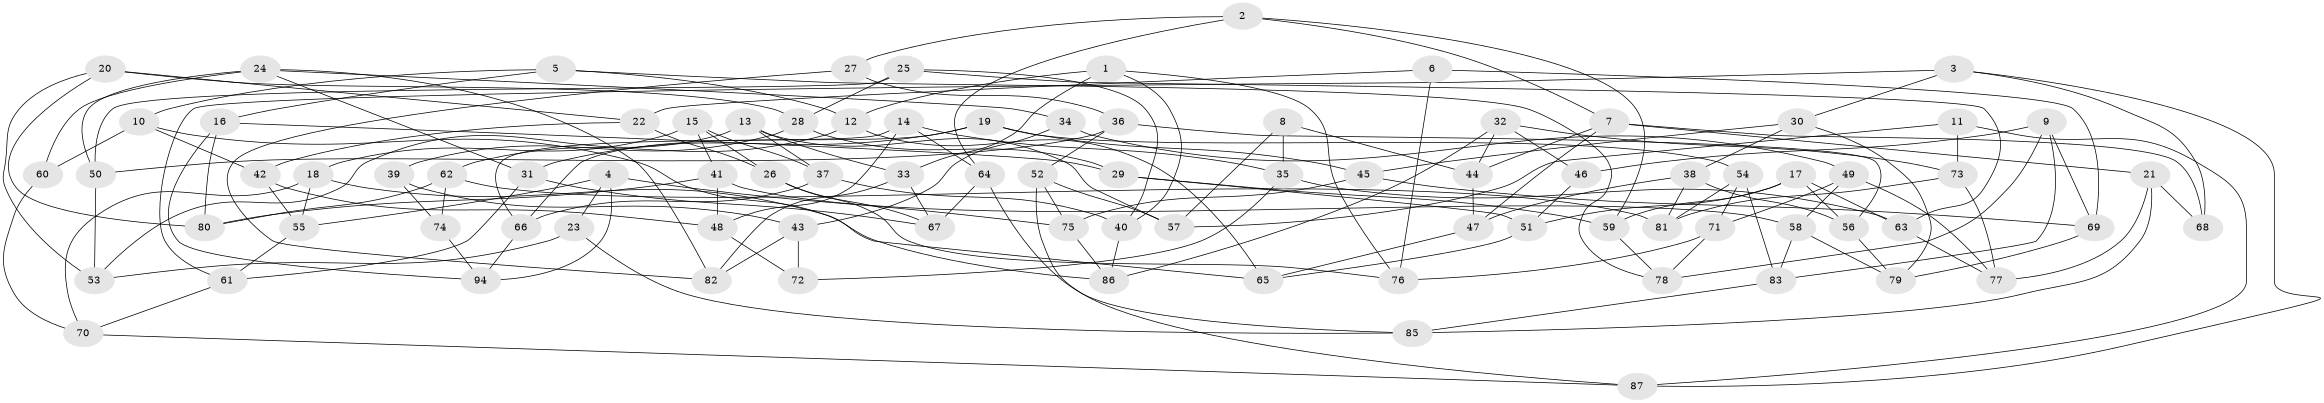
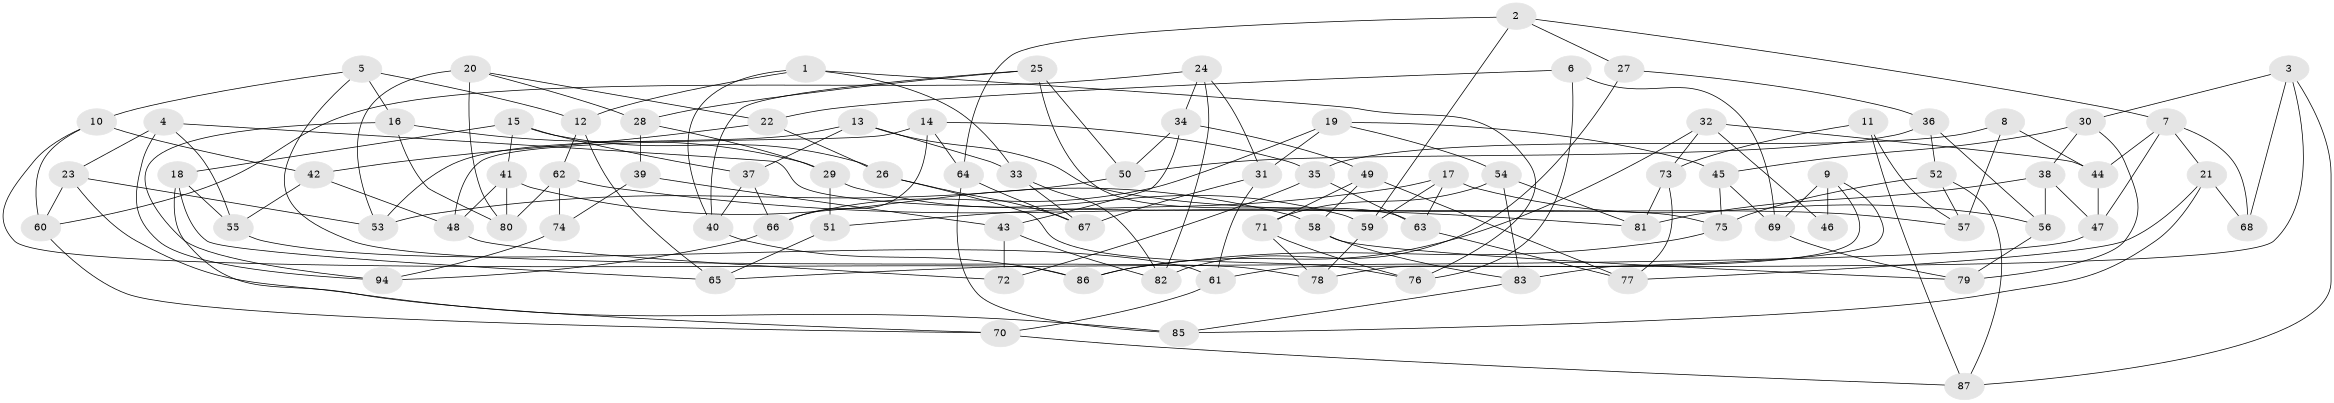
(87, 111) -> (1153, 148)
none -> (55, 201)
(1554, 201) -> none
